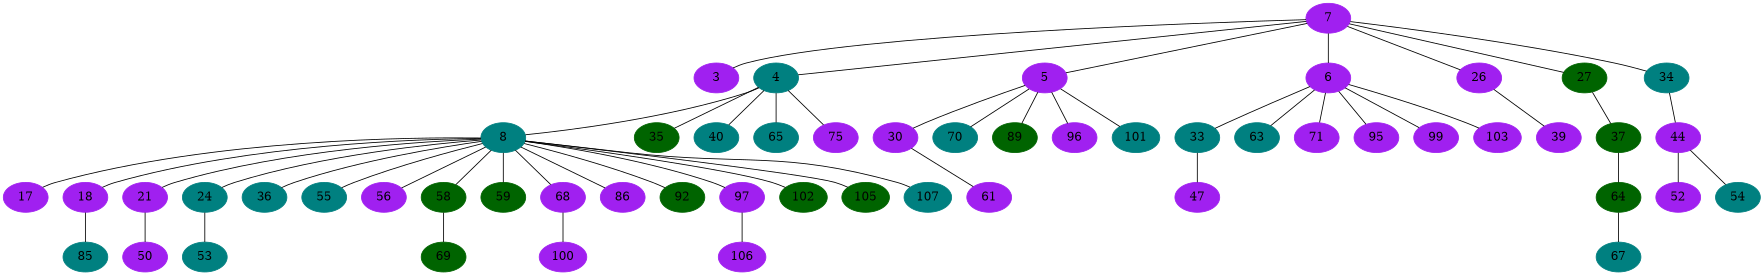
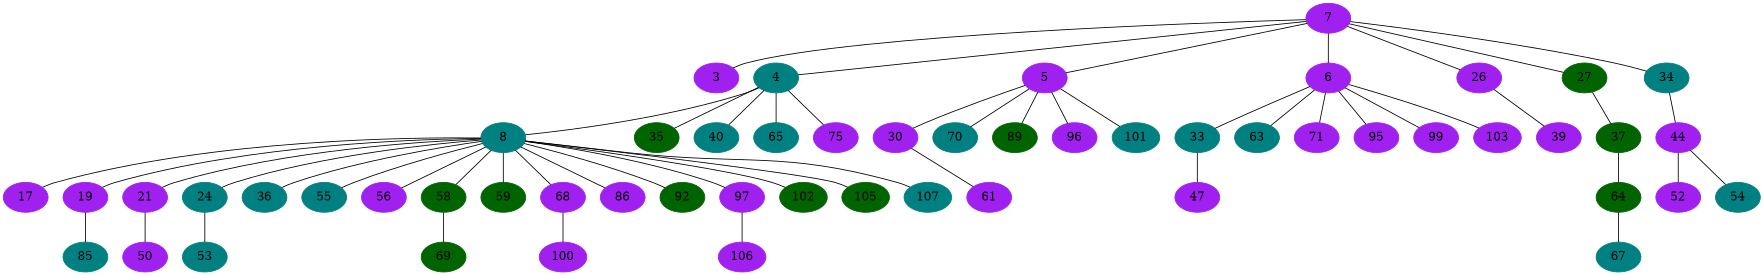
(85, 197) -> (85, 197)
